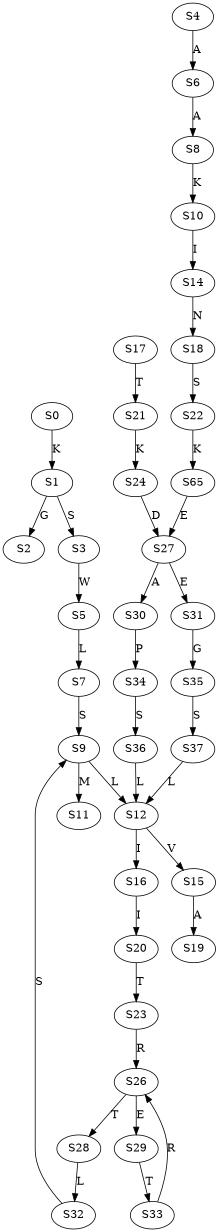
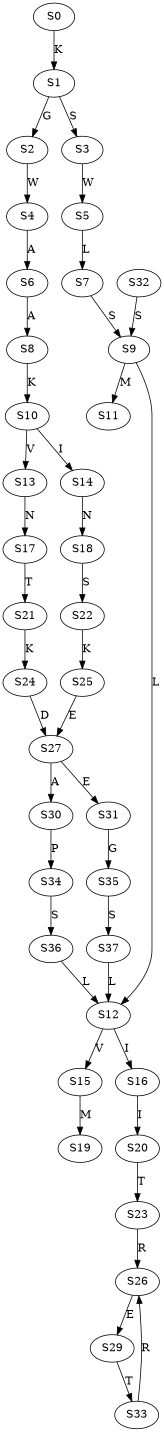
none -> (27, 179)
none -> (25, 483)
(193, 483) -> (82, 683)
(197, 916) -> (86, 1115)
(79, 1149) -> none
